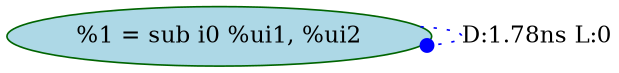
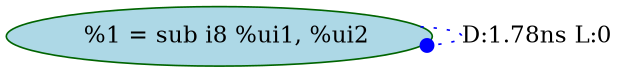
(219, 36) -> (219, 36)
